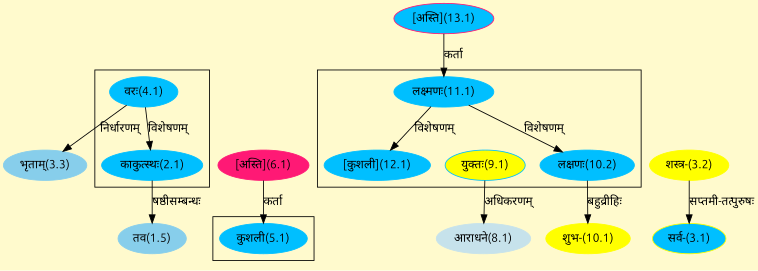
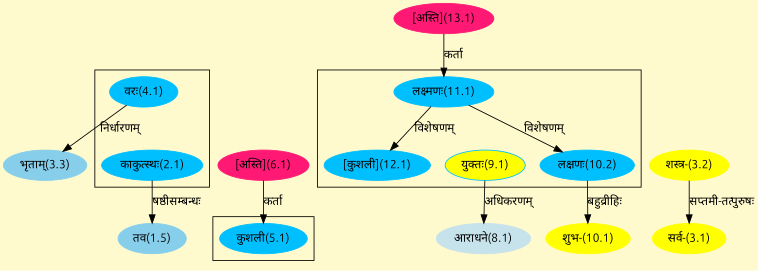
(444, 19) -> (444, 19)
(147, 124) -> none
(689, 239) -> (689, 239)
